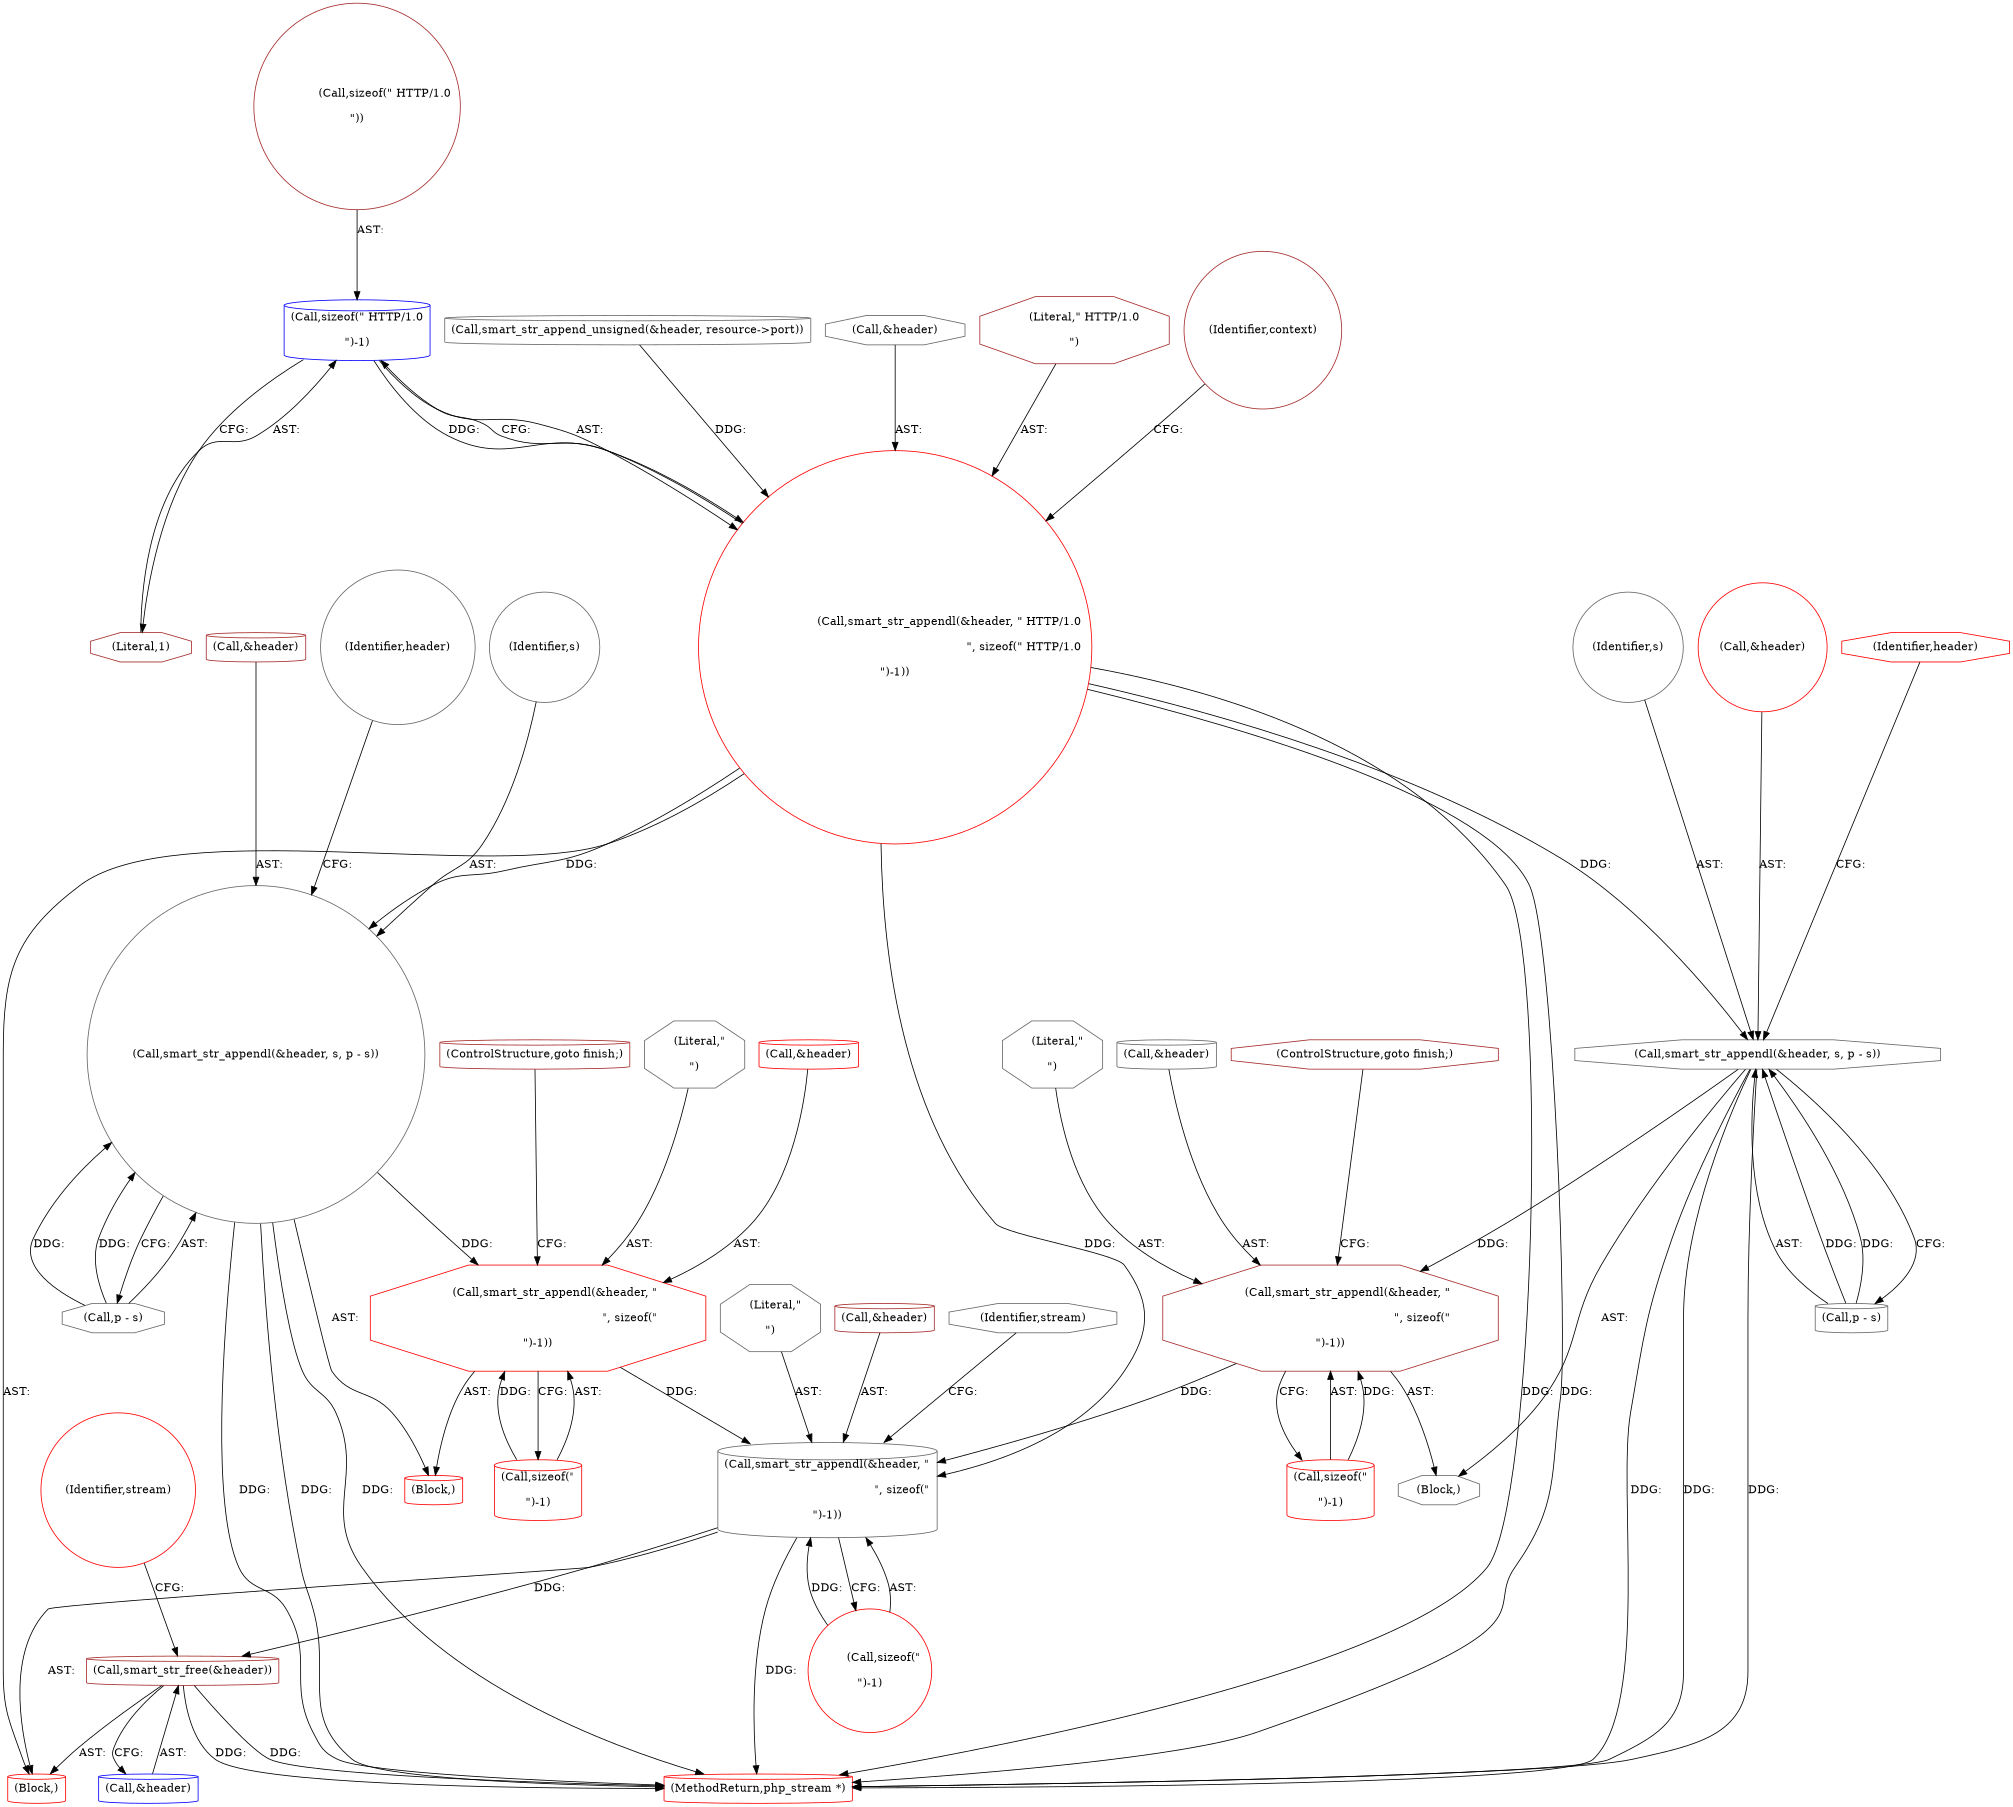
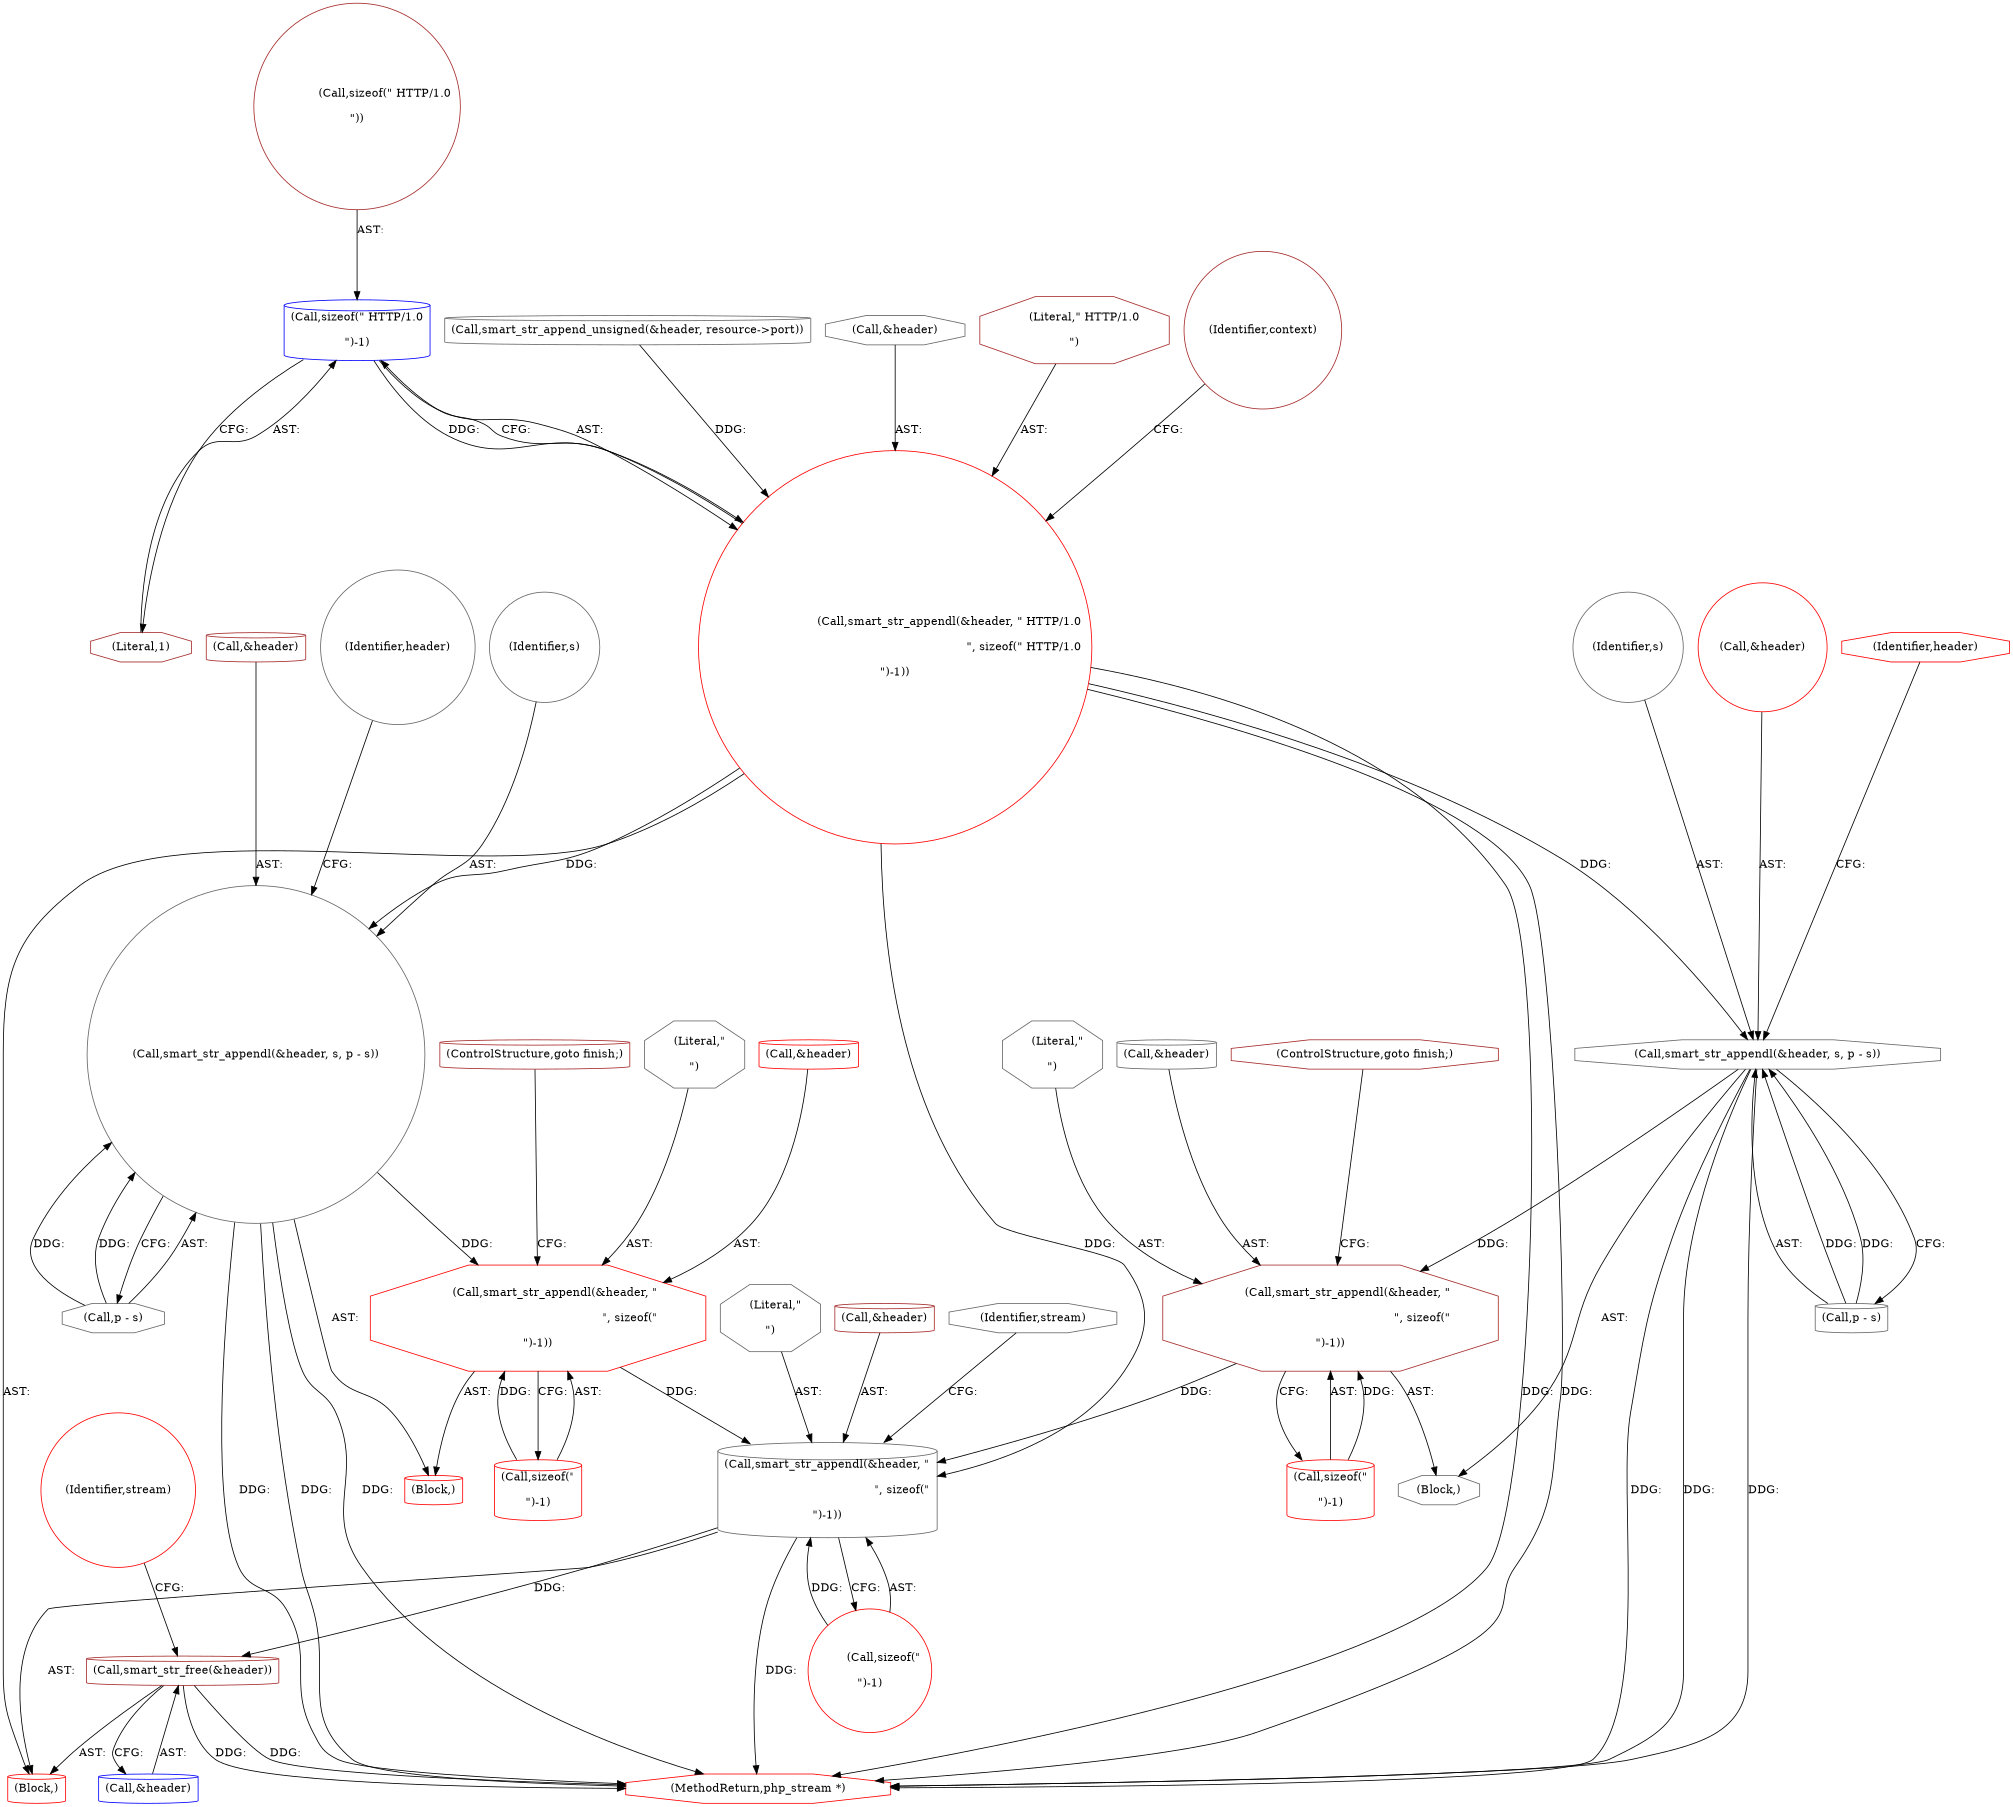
(758, 1789) -> (758, 1789)
